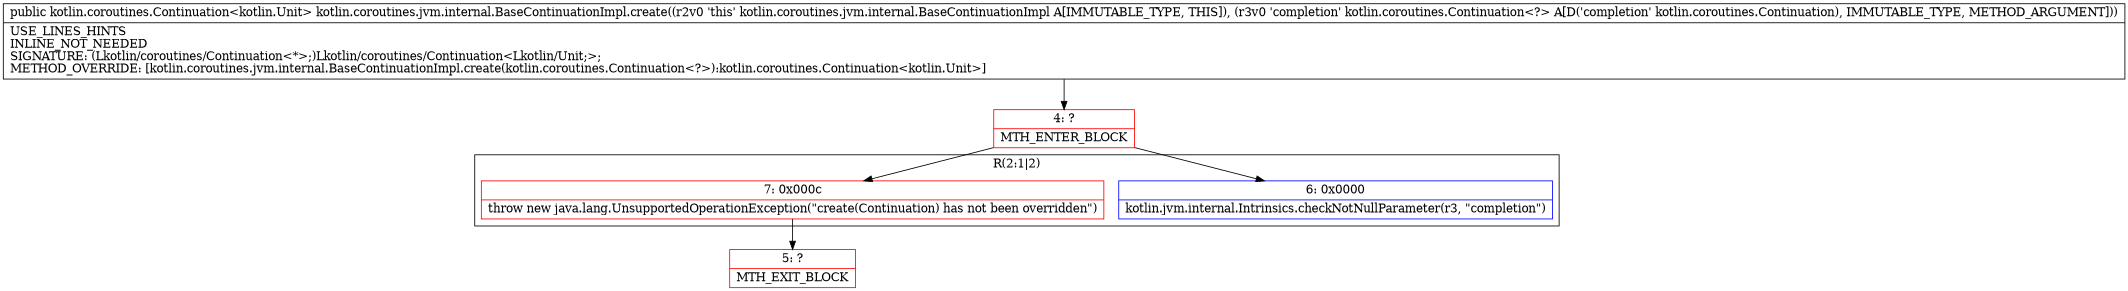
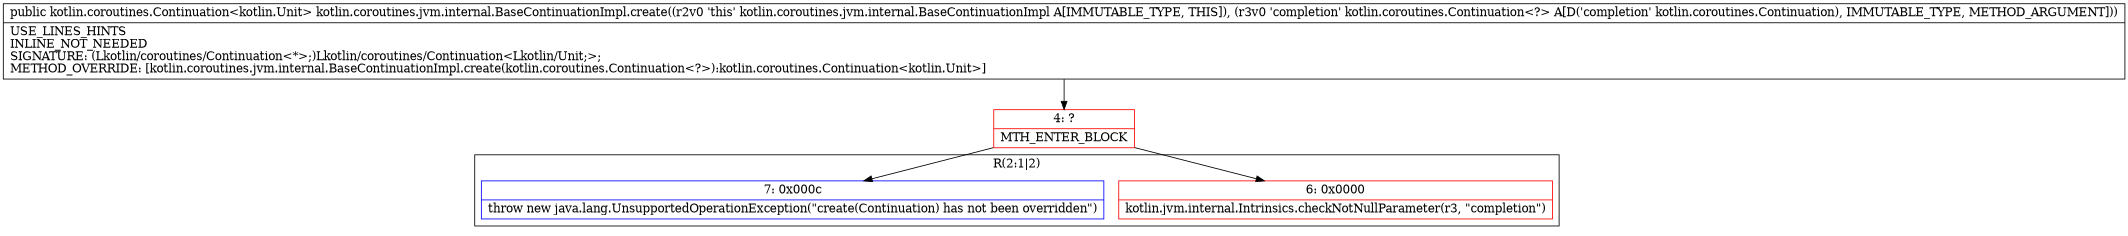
(793, 200) -> (793, 200)
(1336, 200) -> (1336, 200)
(793, 269) -> none
